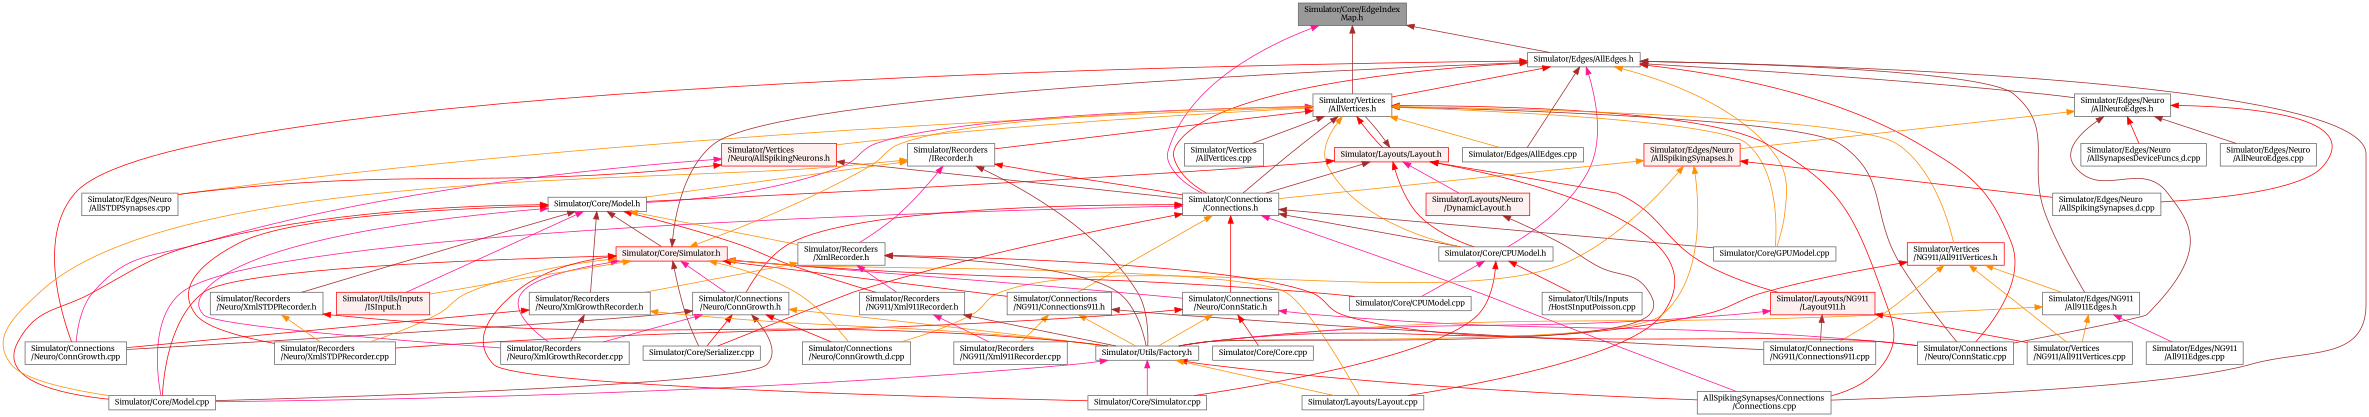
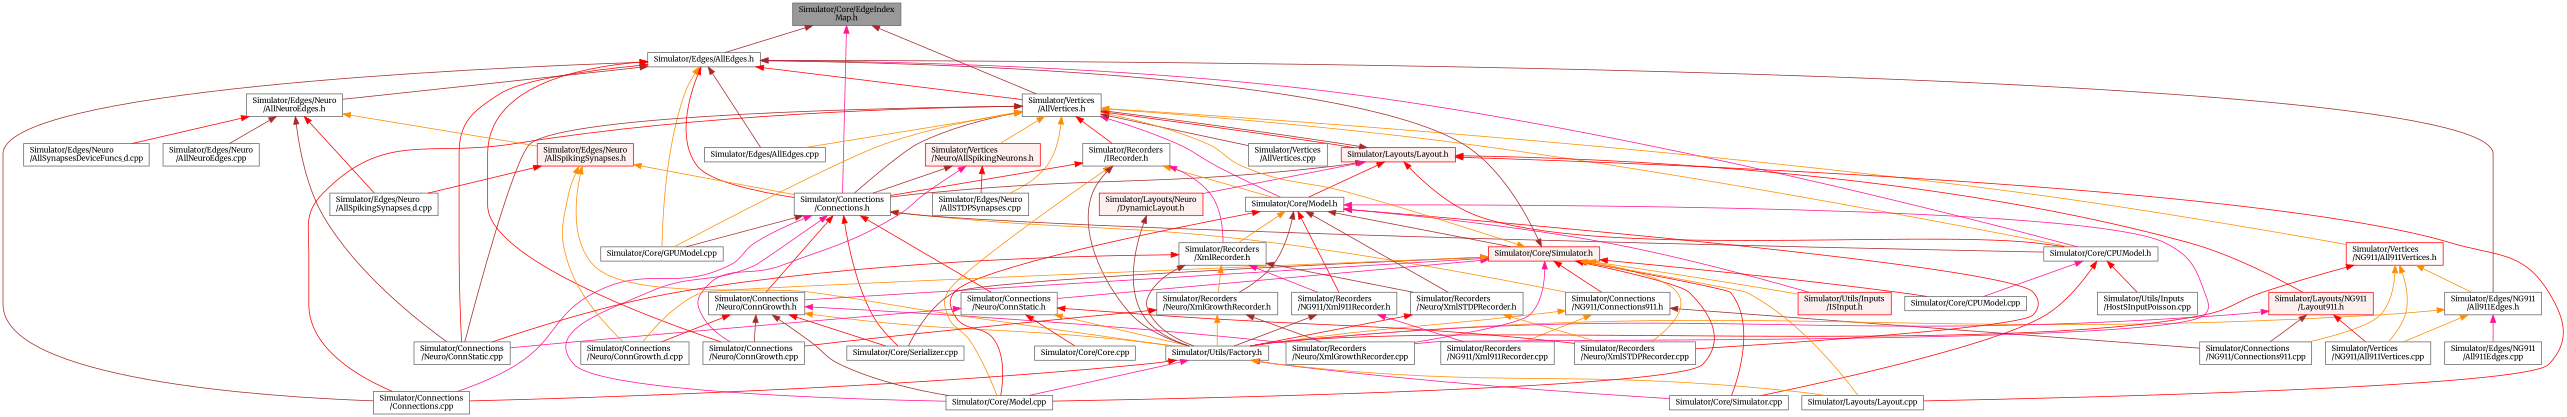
none -> (1343, 279)
(1764, 403) -> (422, 403)
